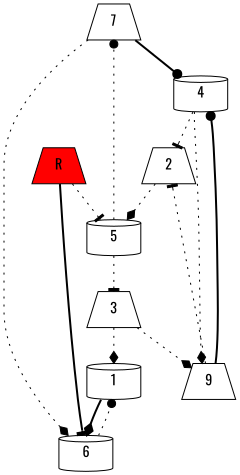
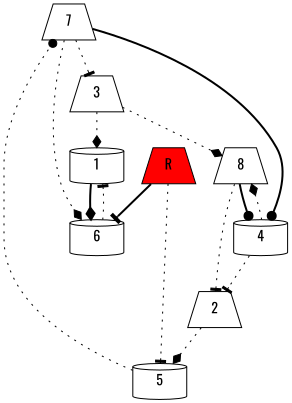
(114, 271) -> (82, 56)
(209, 381) -> (241, 166)
(105, 422) -> (104, 204)
